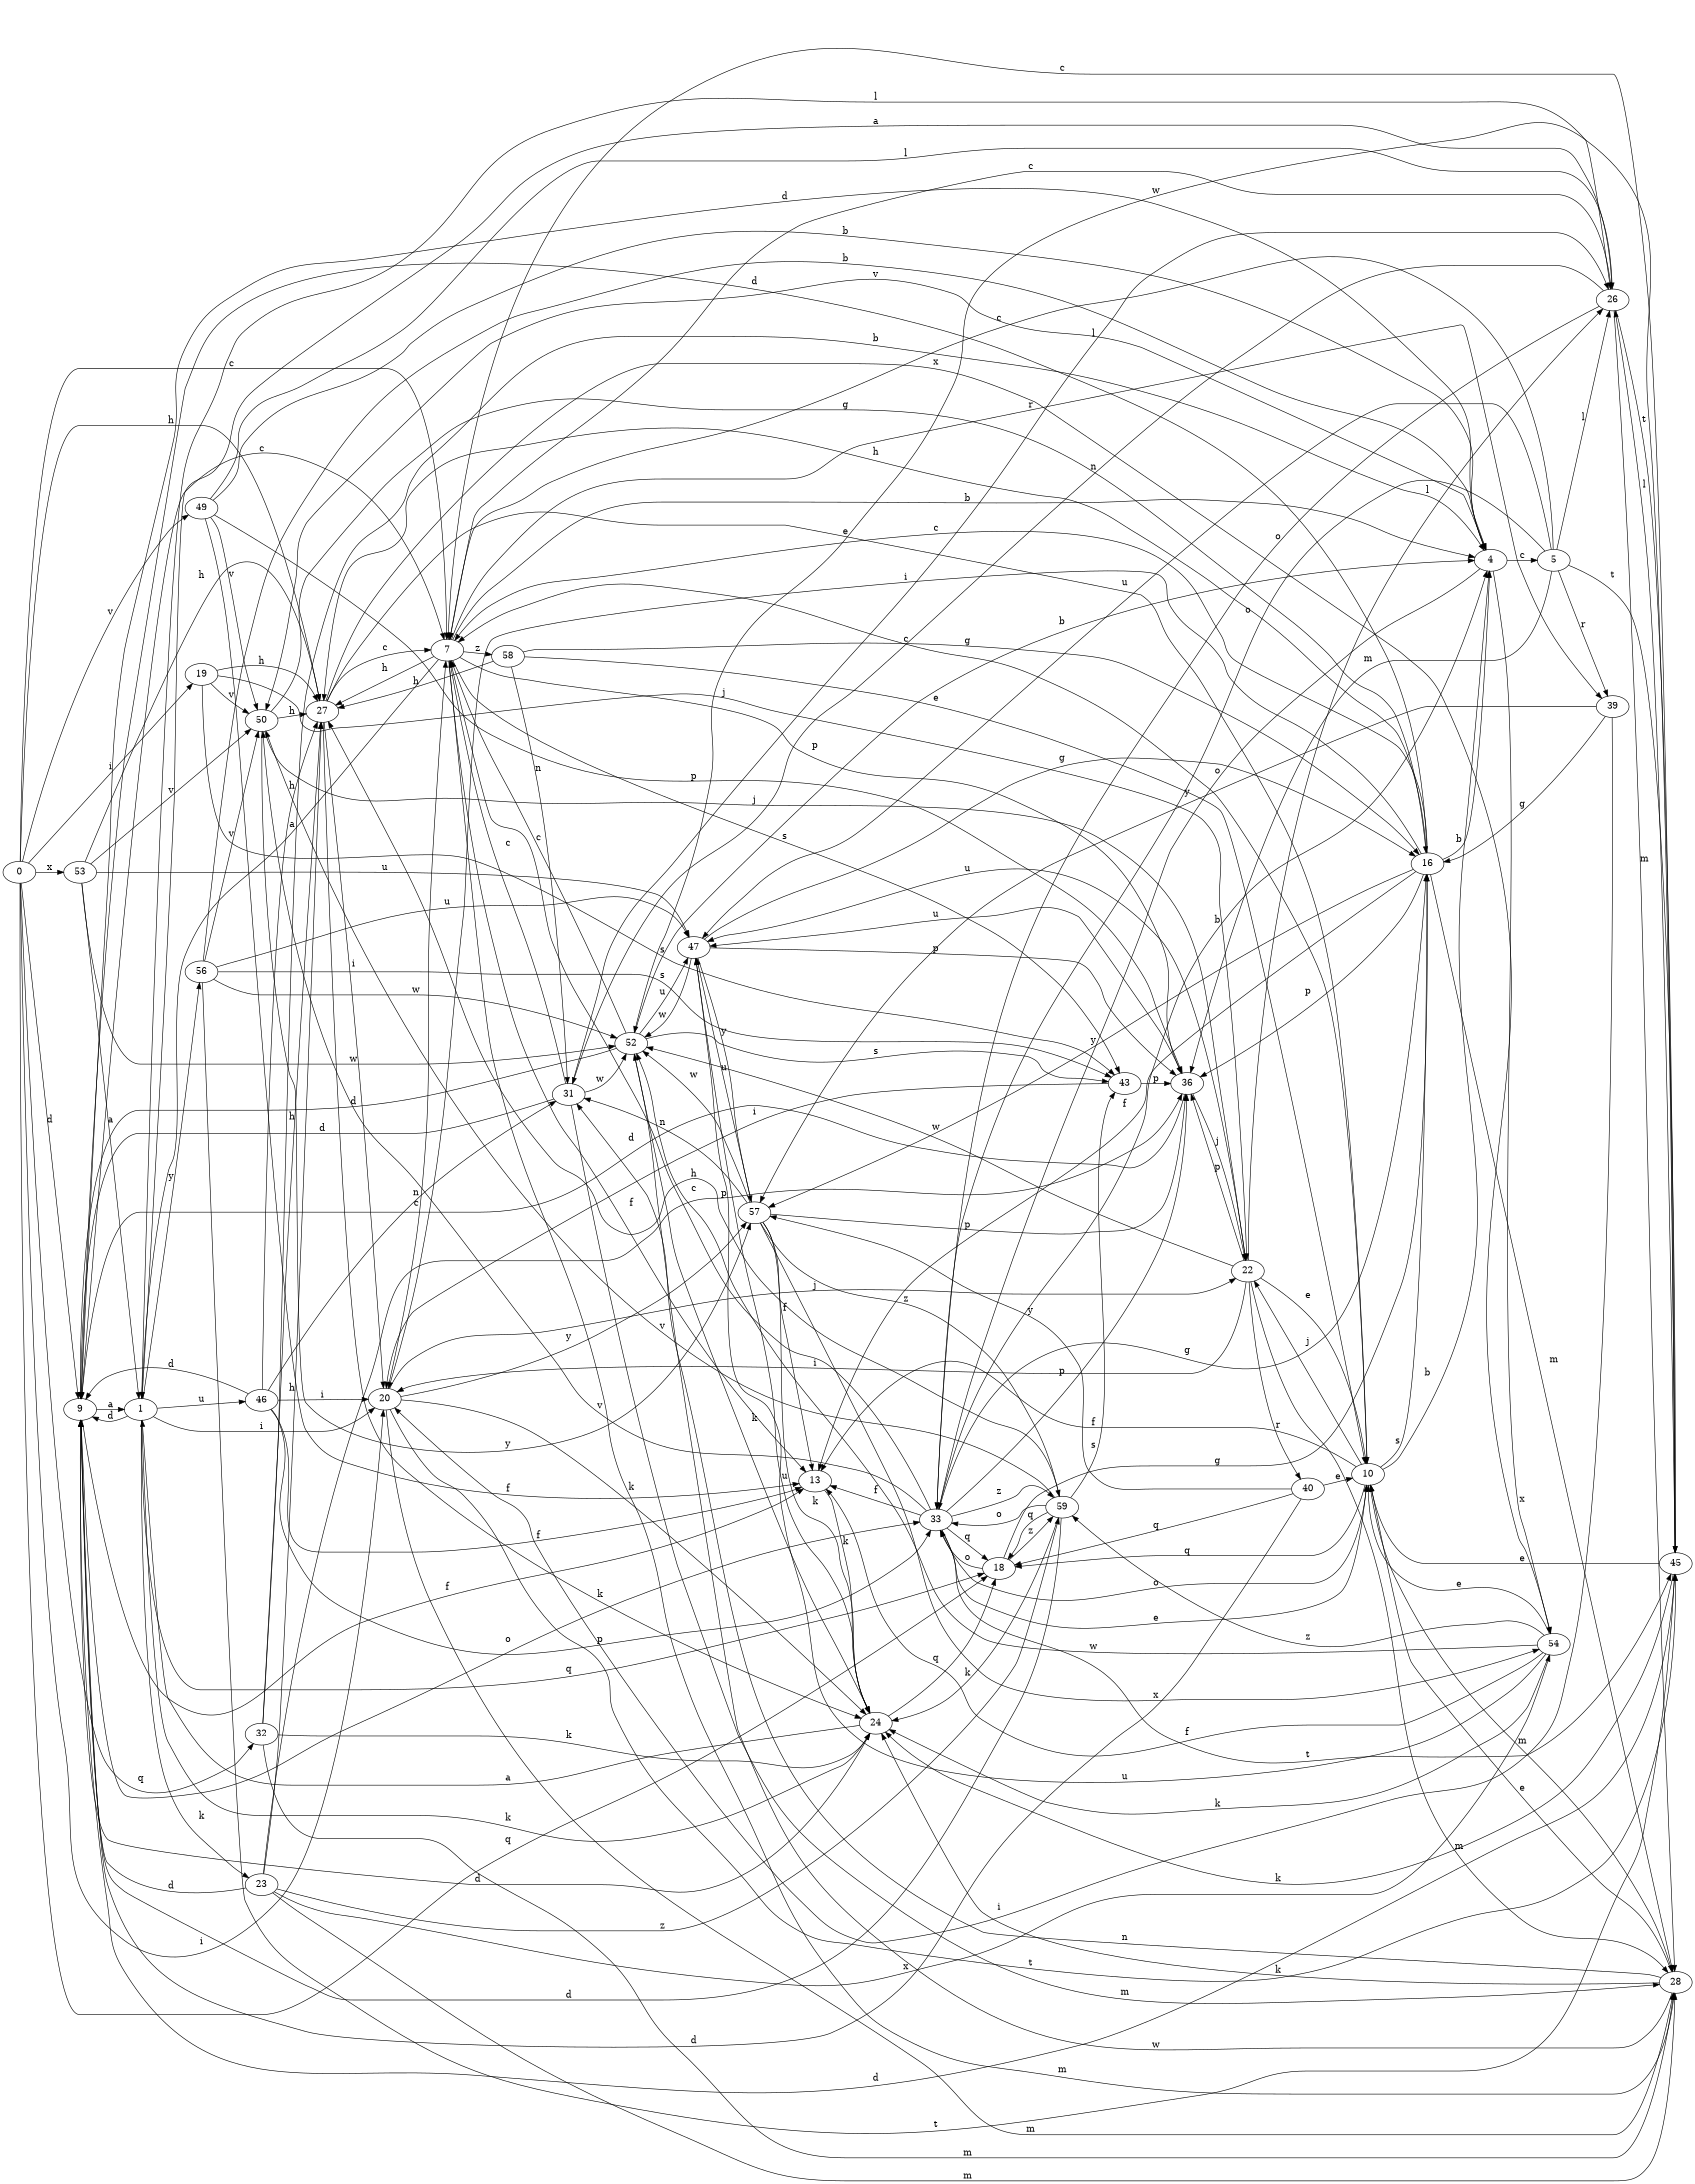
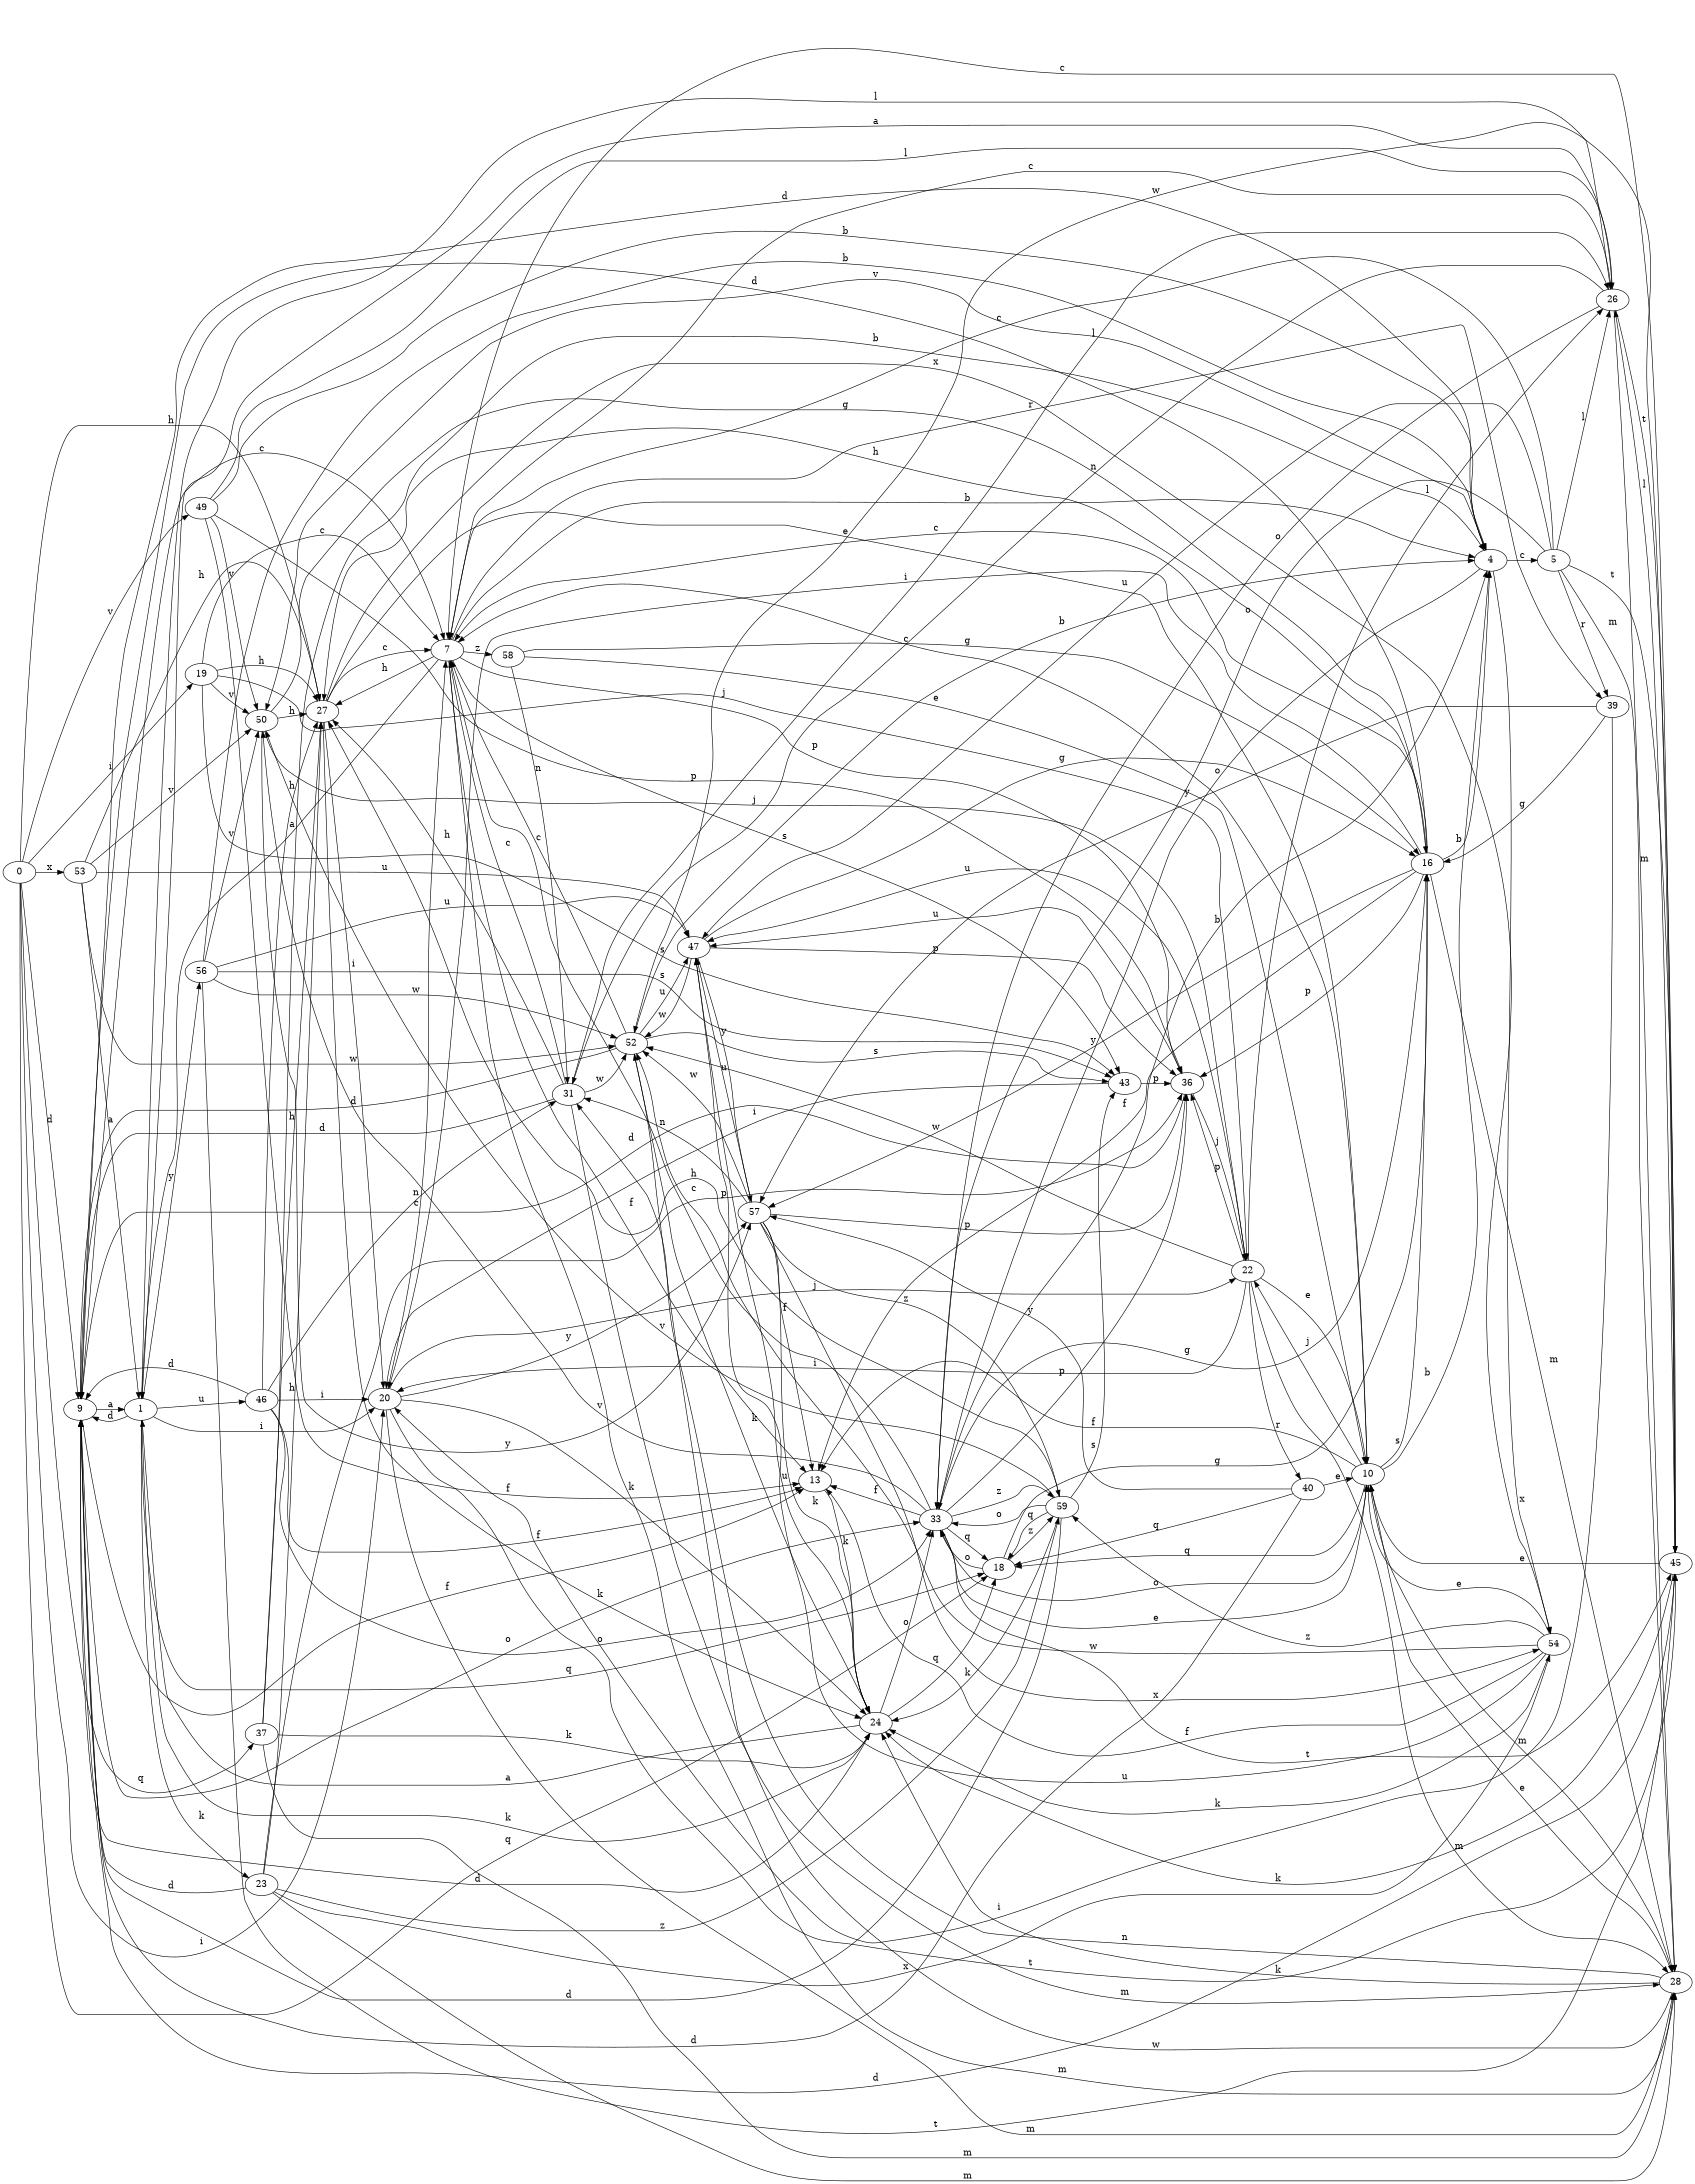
(122, 369) -> (295, 541)
(423, 685) -> (460, 885)
(1317, 734) -> (1643, 1259)
none -> (910, 1621)
(600, 1640) -> (600, 1640)
(262, 1734) -> (262, 1734)
